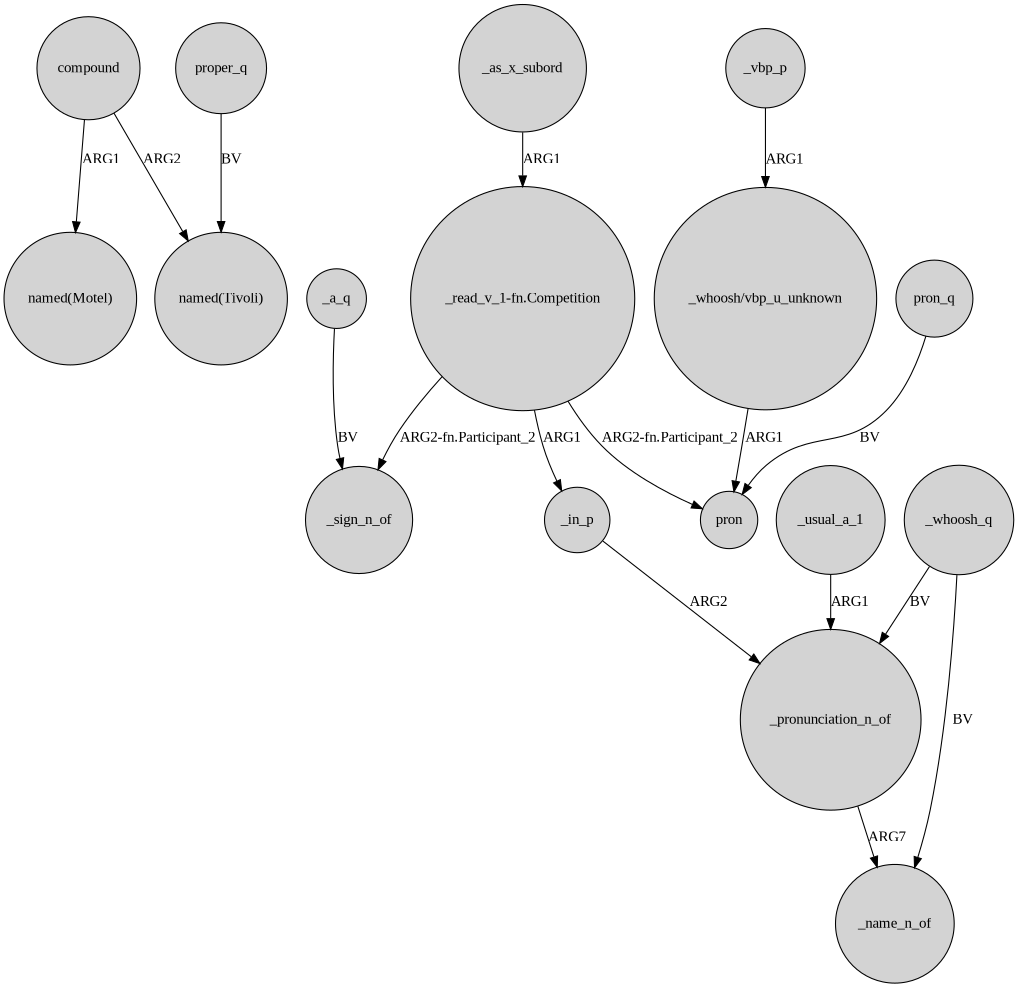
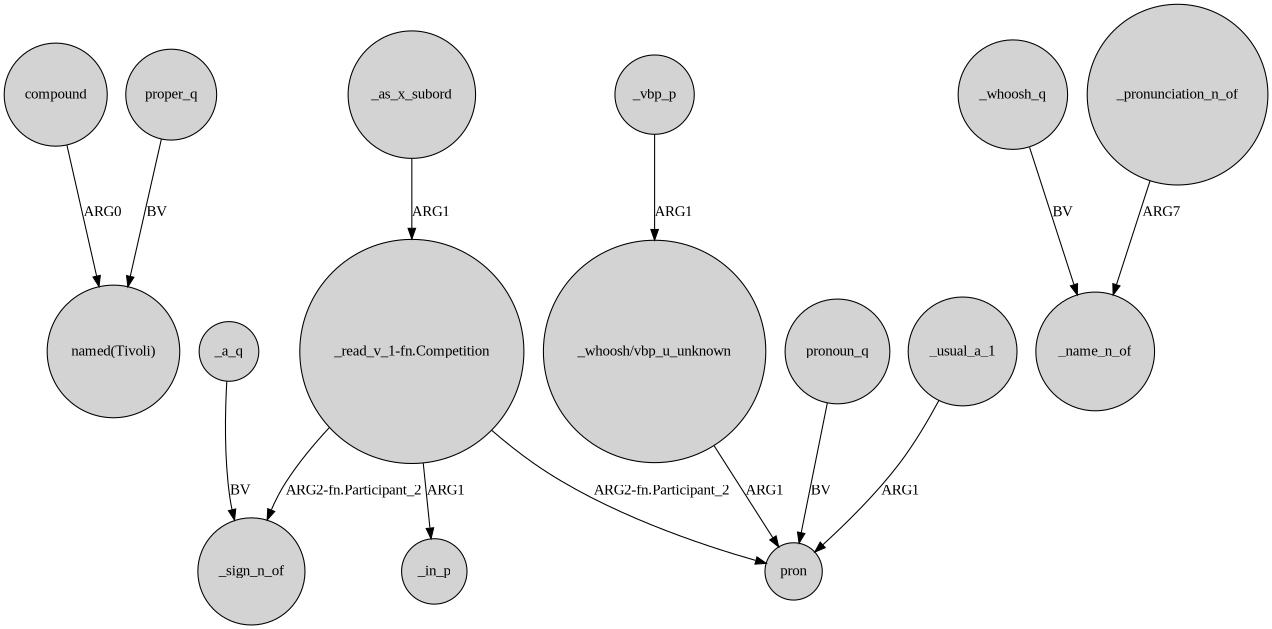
(162, 159) -> (103, 212)
(70, 299) -> none
(934, 299) -> (837, 351)
(831, 596) -> (888, 478)
(677, 599) -> none
(908, 600) -> none
